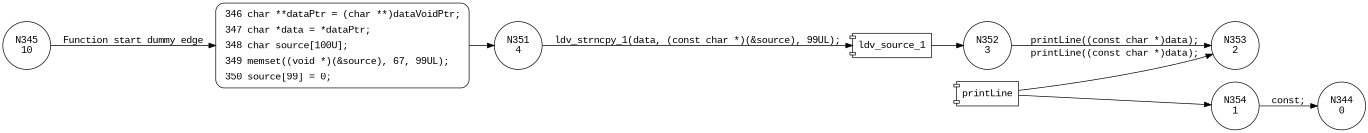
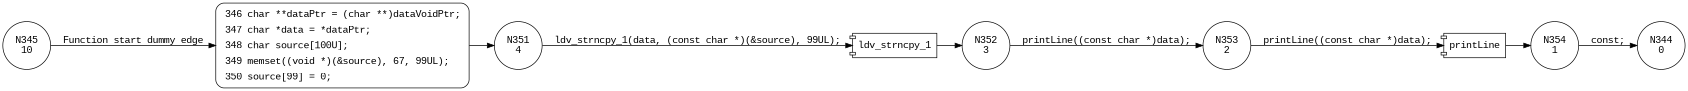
(892, 46) -> (895, 46)
(1113, 77) -> (1344, 46)
